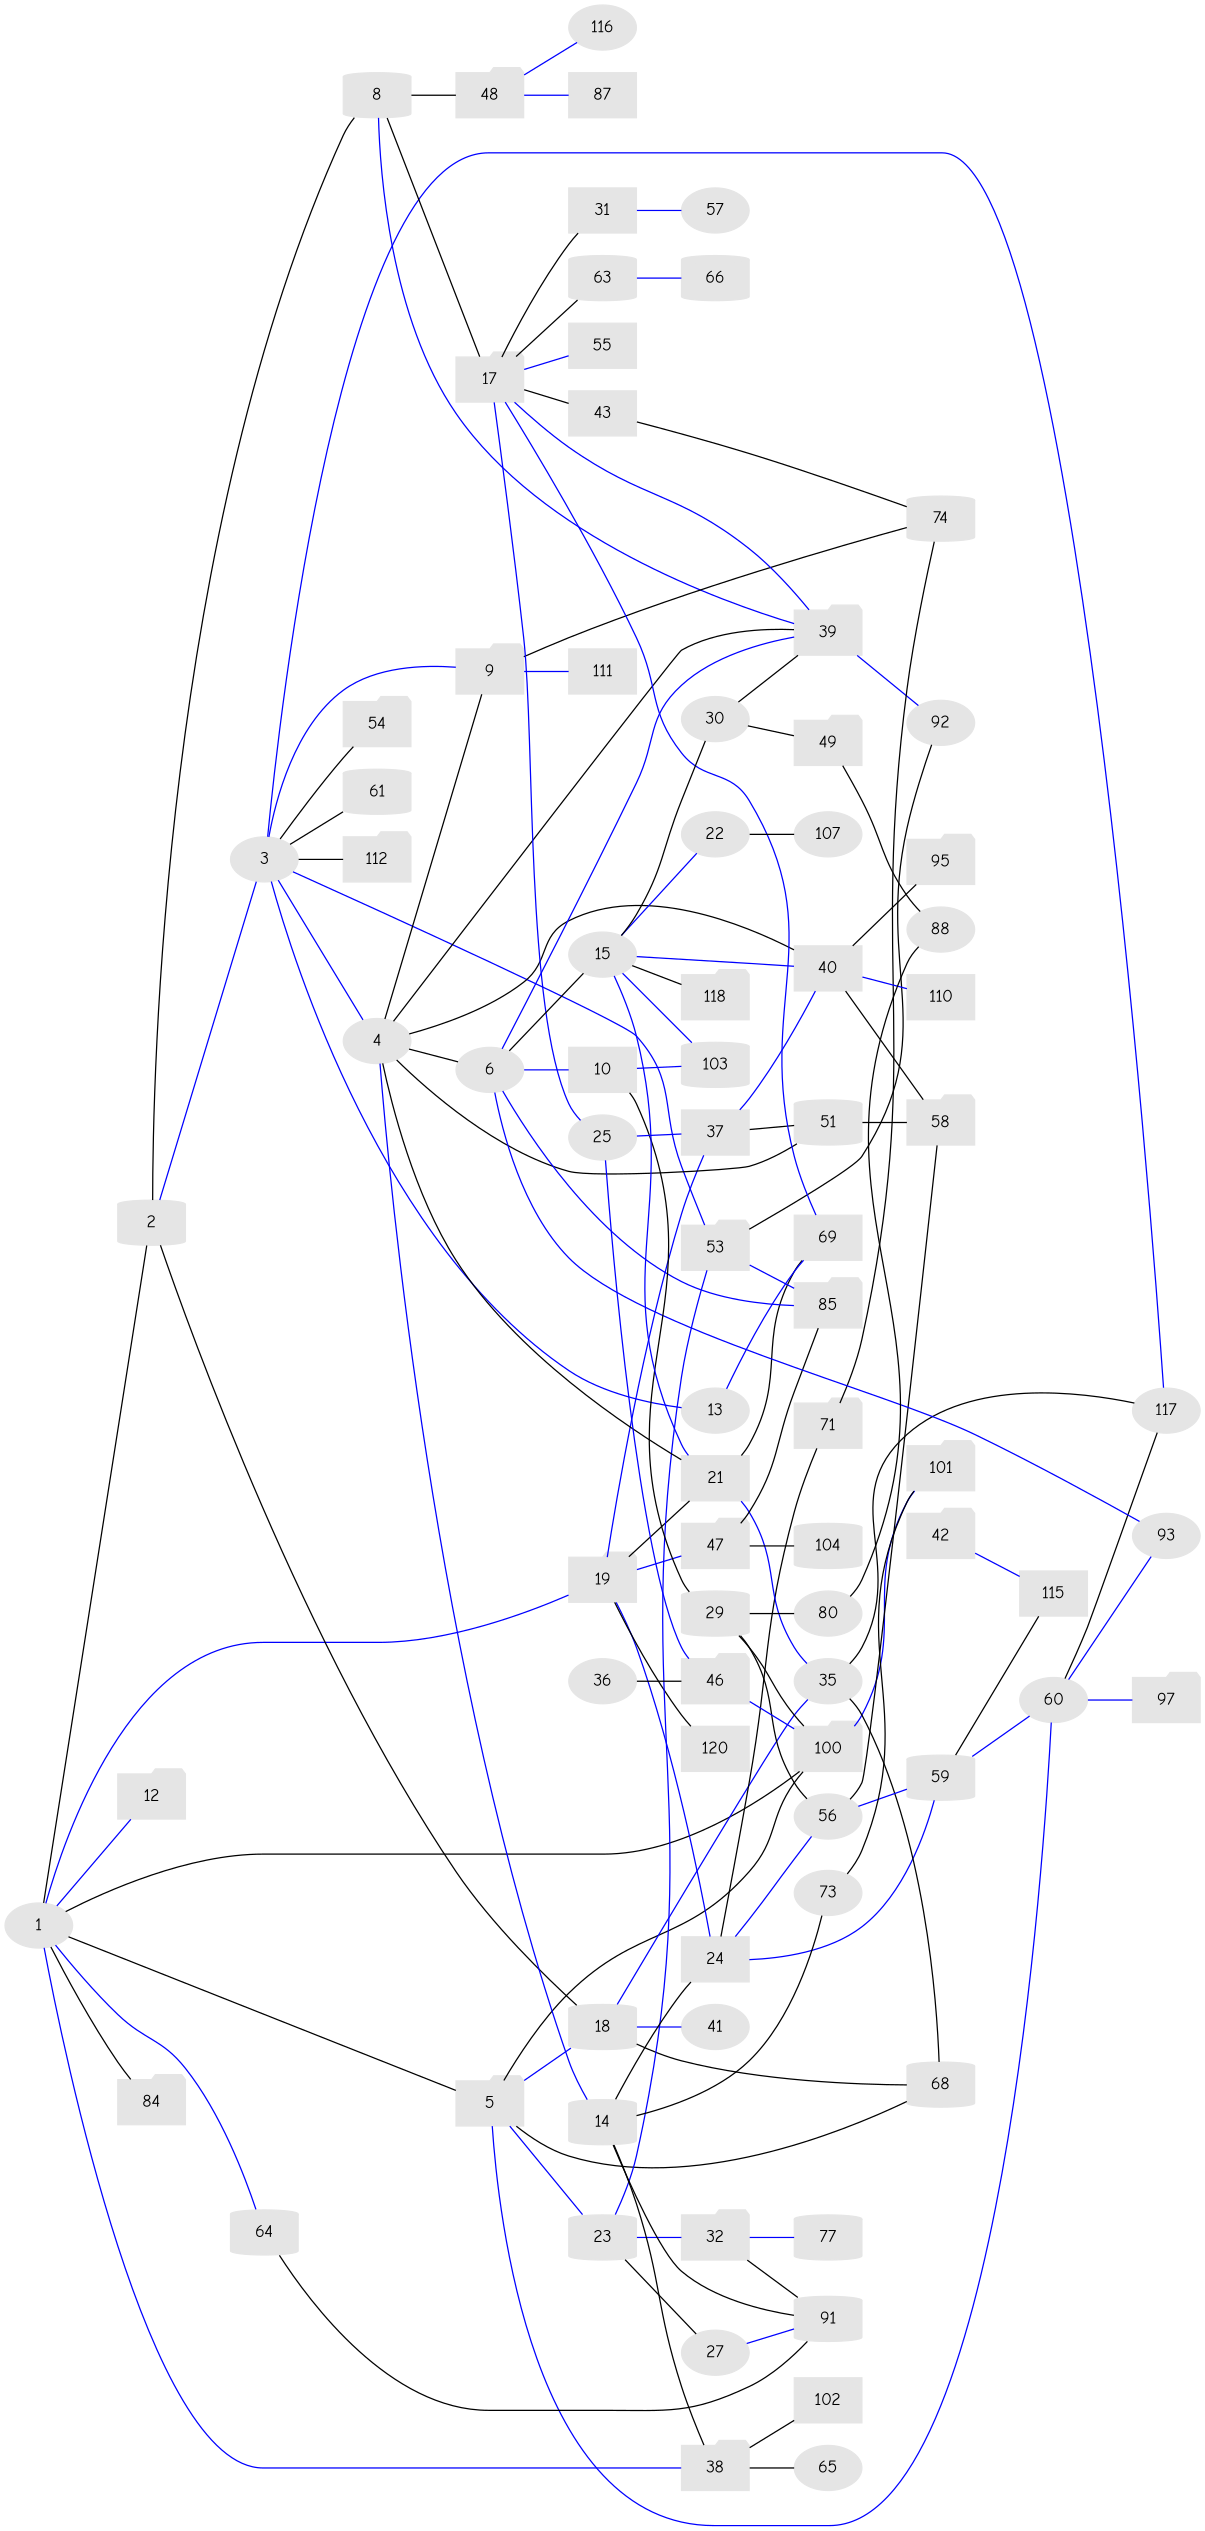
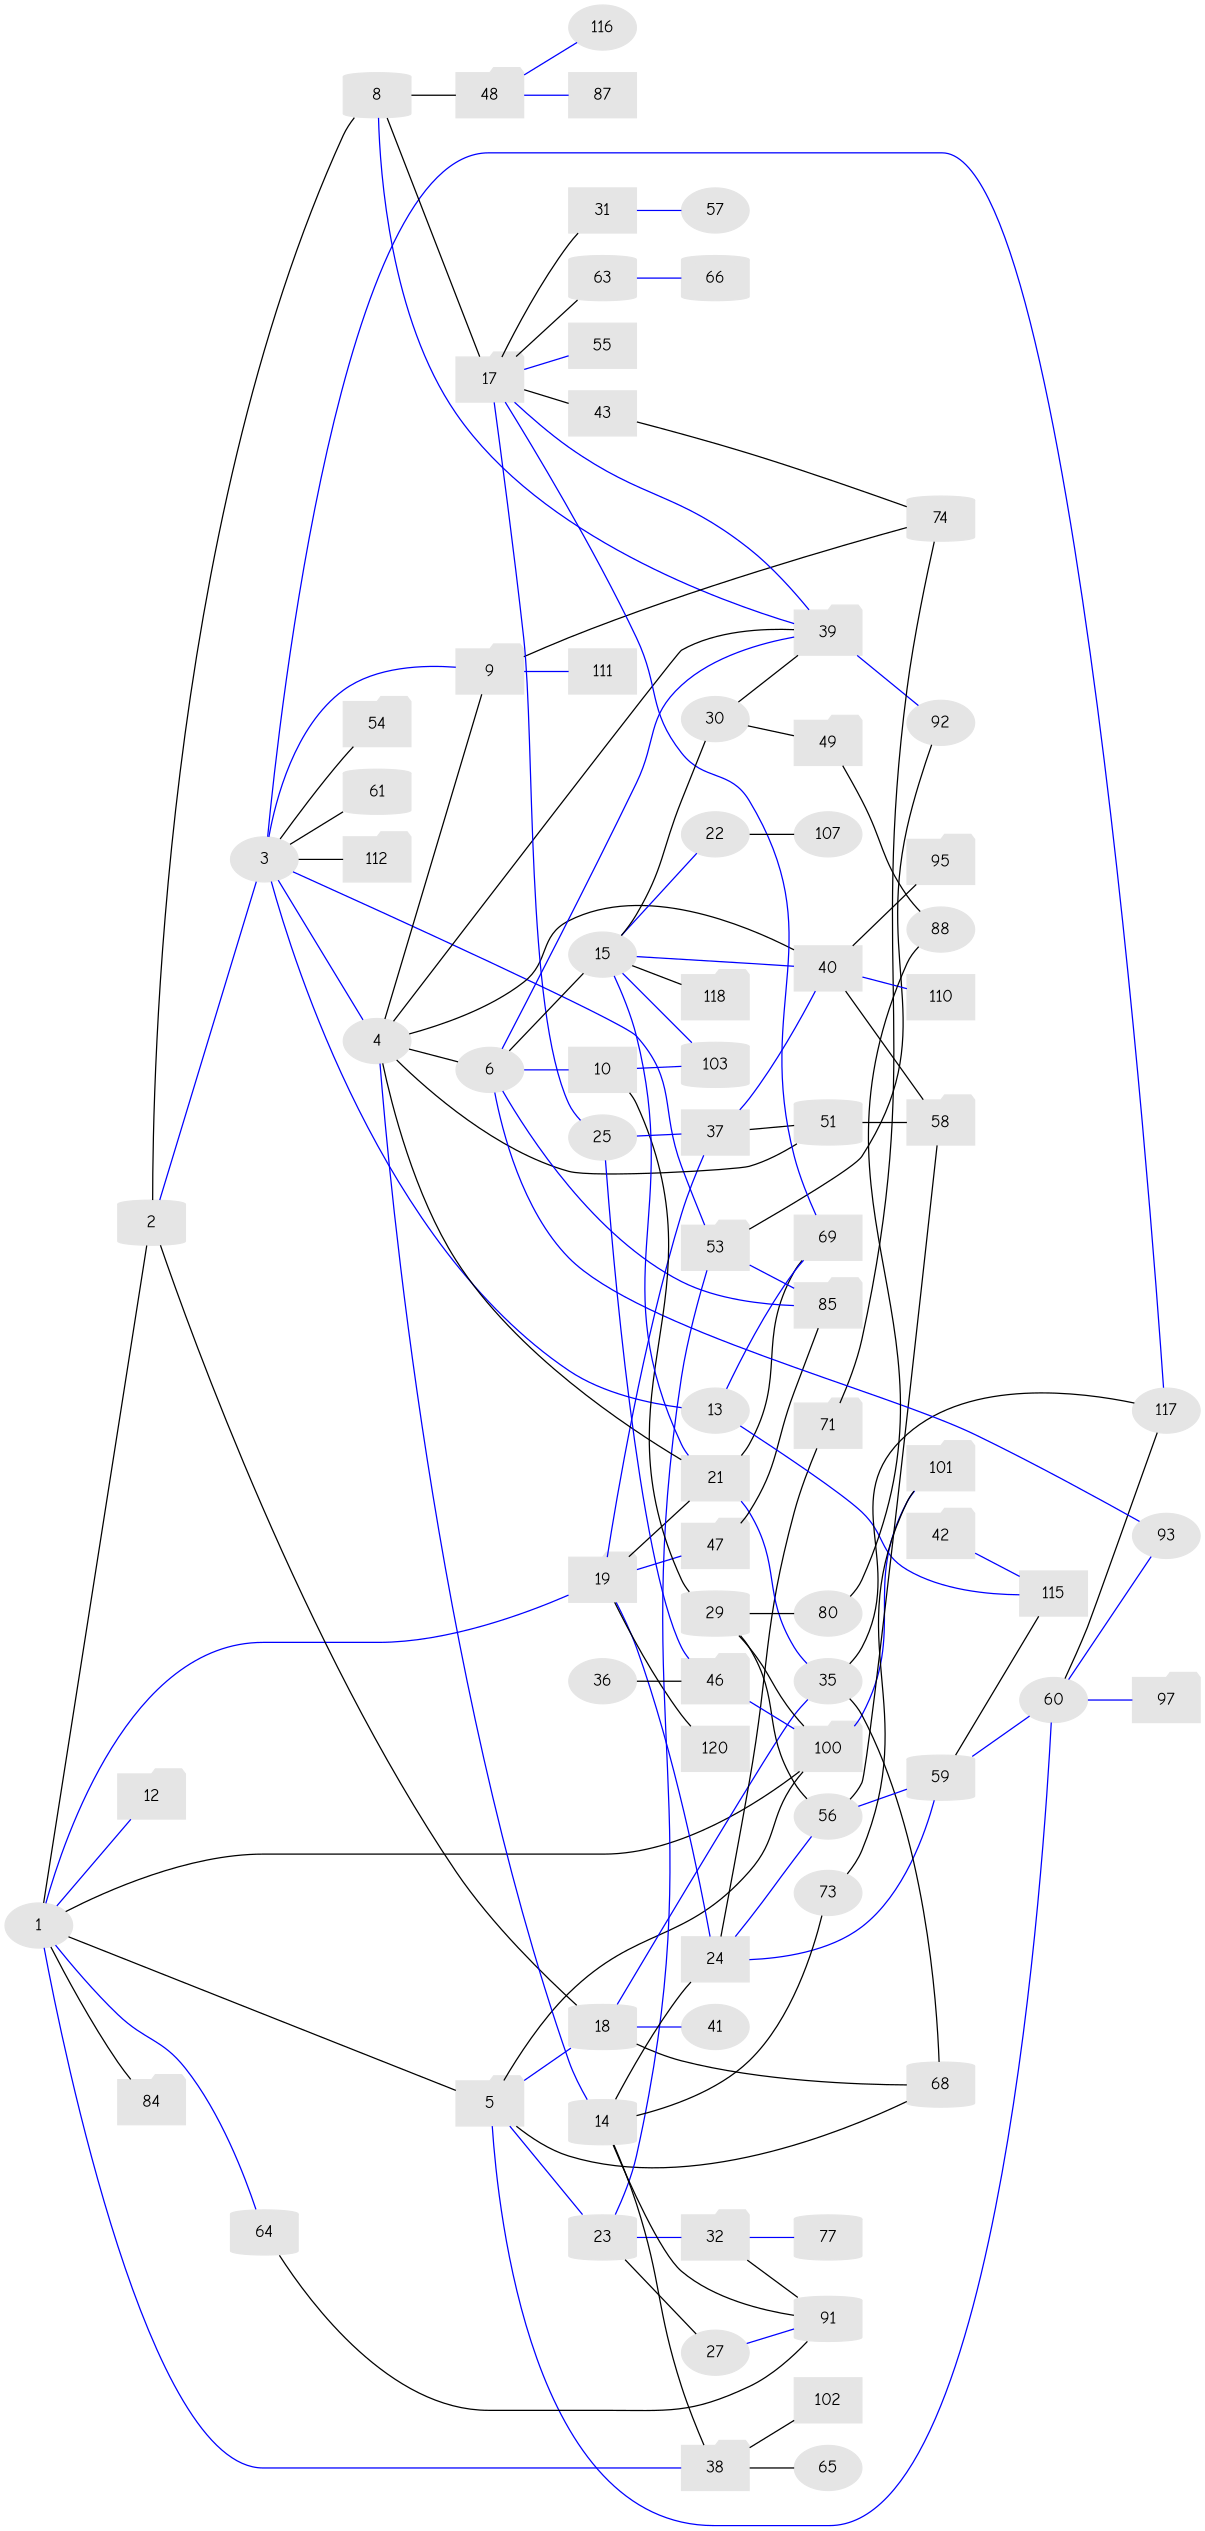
none -> (864, 1515)
(828, 1546) -> none
